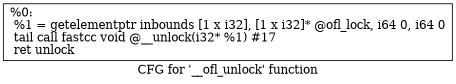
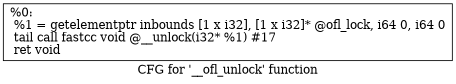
(42, 51) -> (36, 51)
